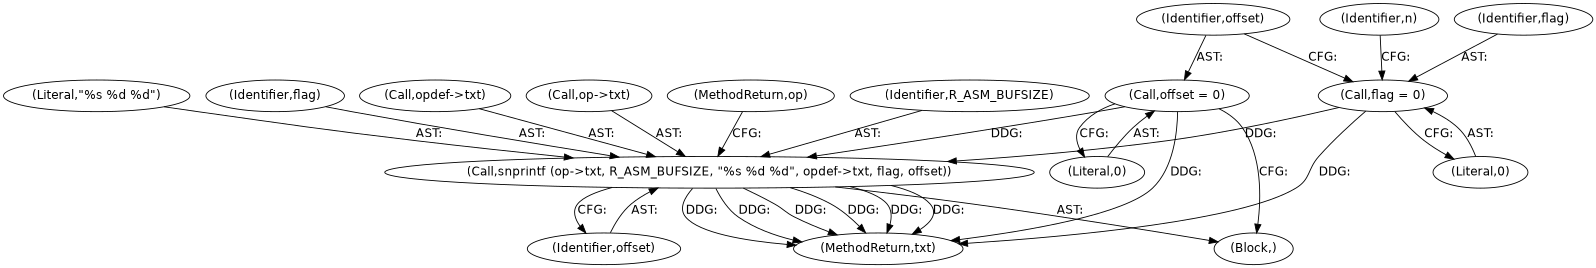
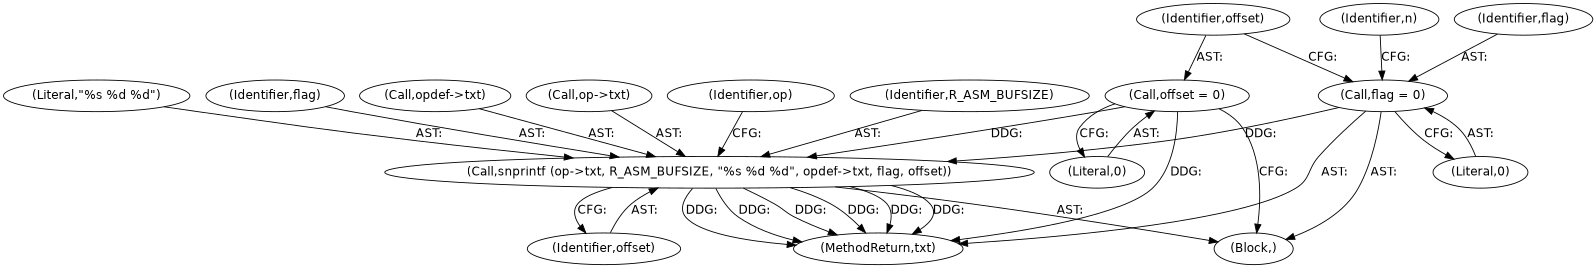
(751, 96) -> (751, 96)
(1337, 172) -> (1337, 172)
none -> (1358, 189)
